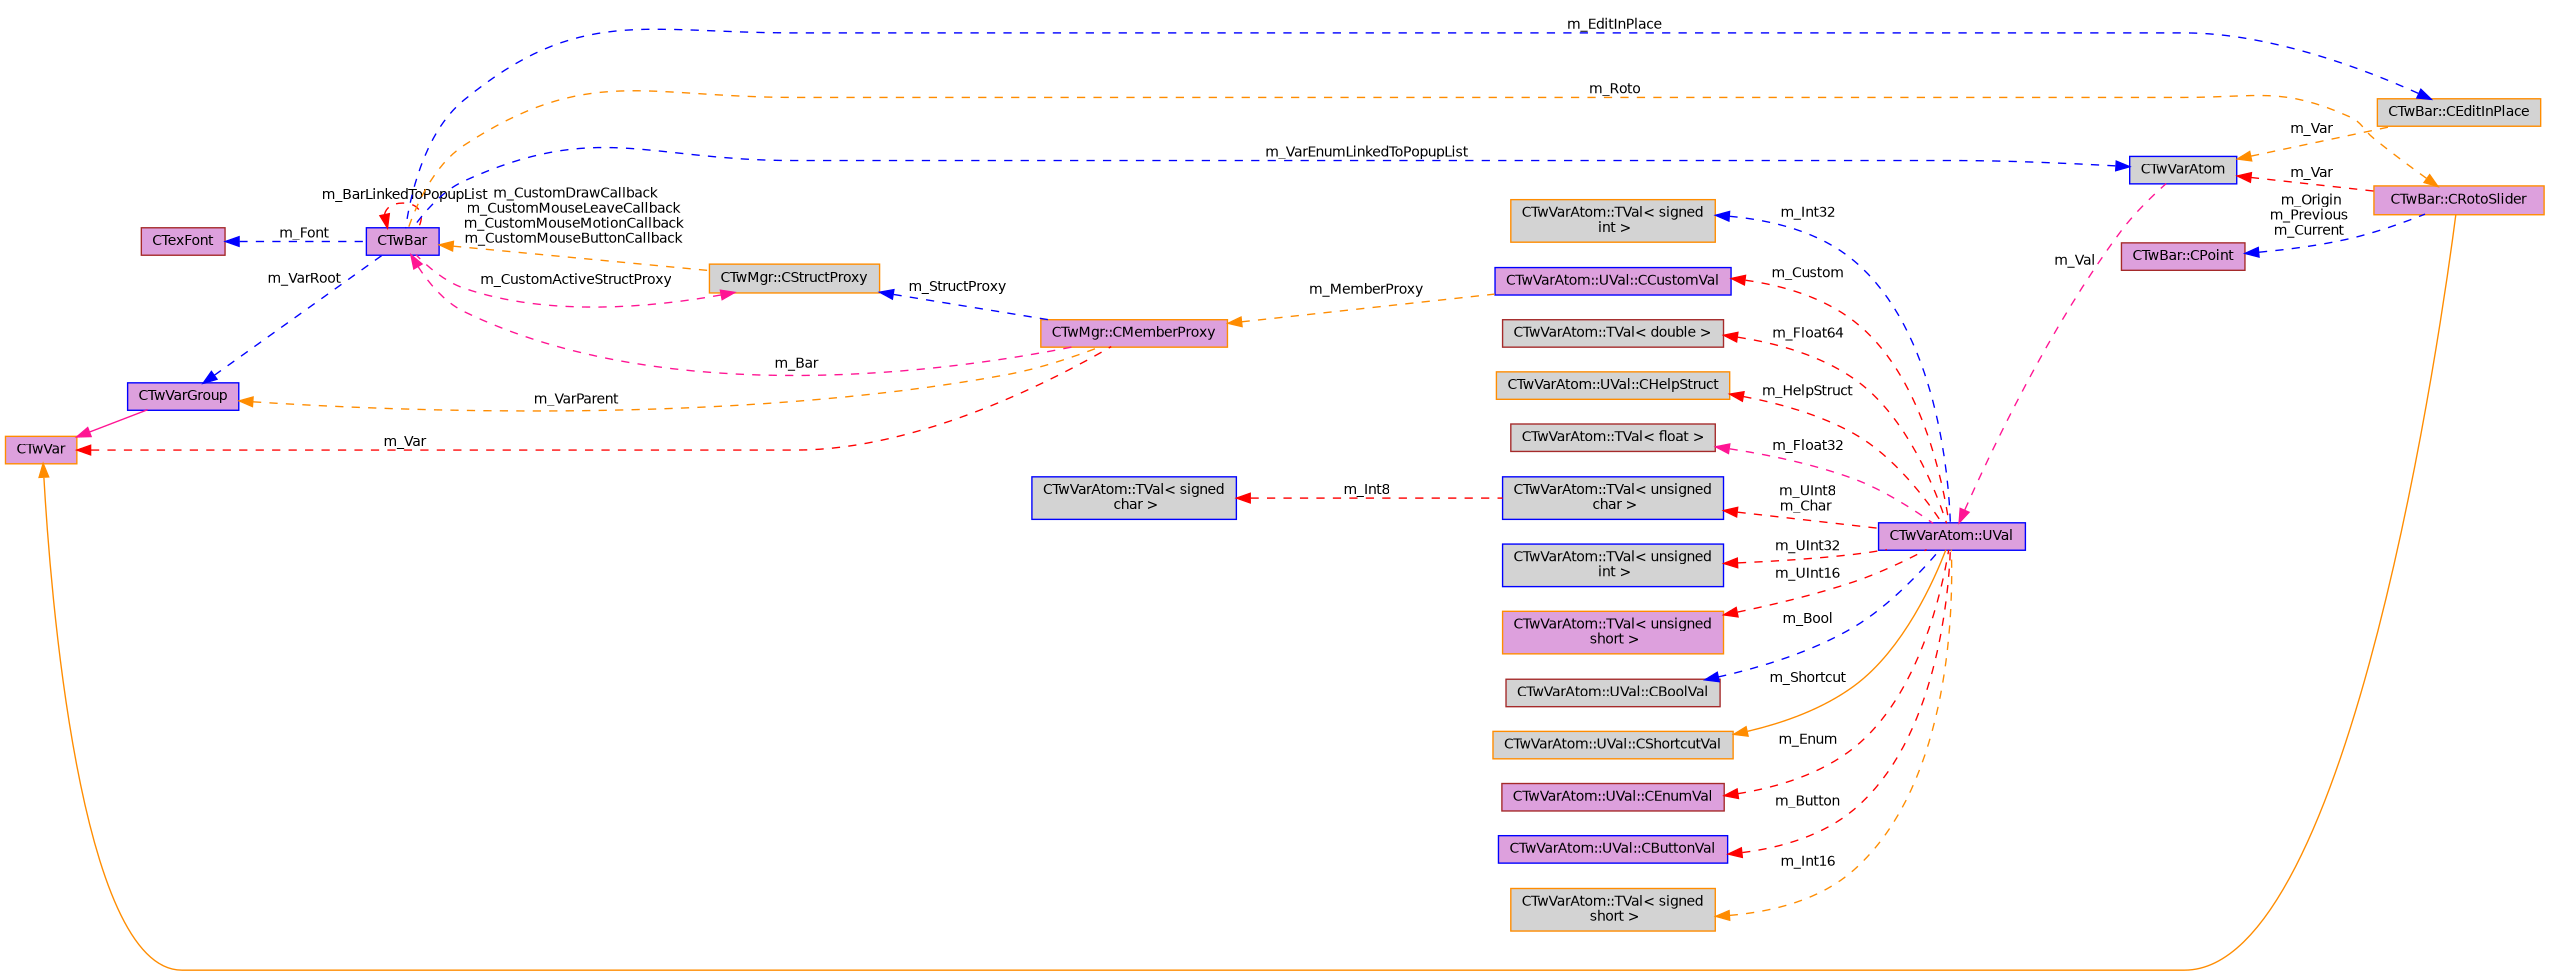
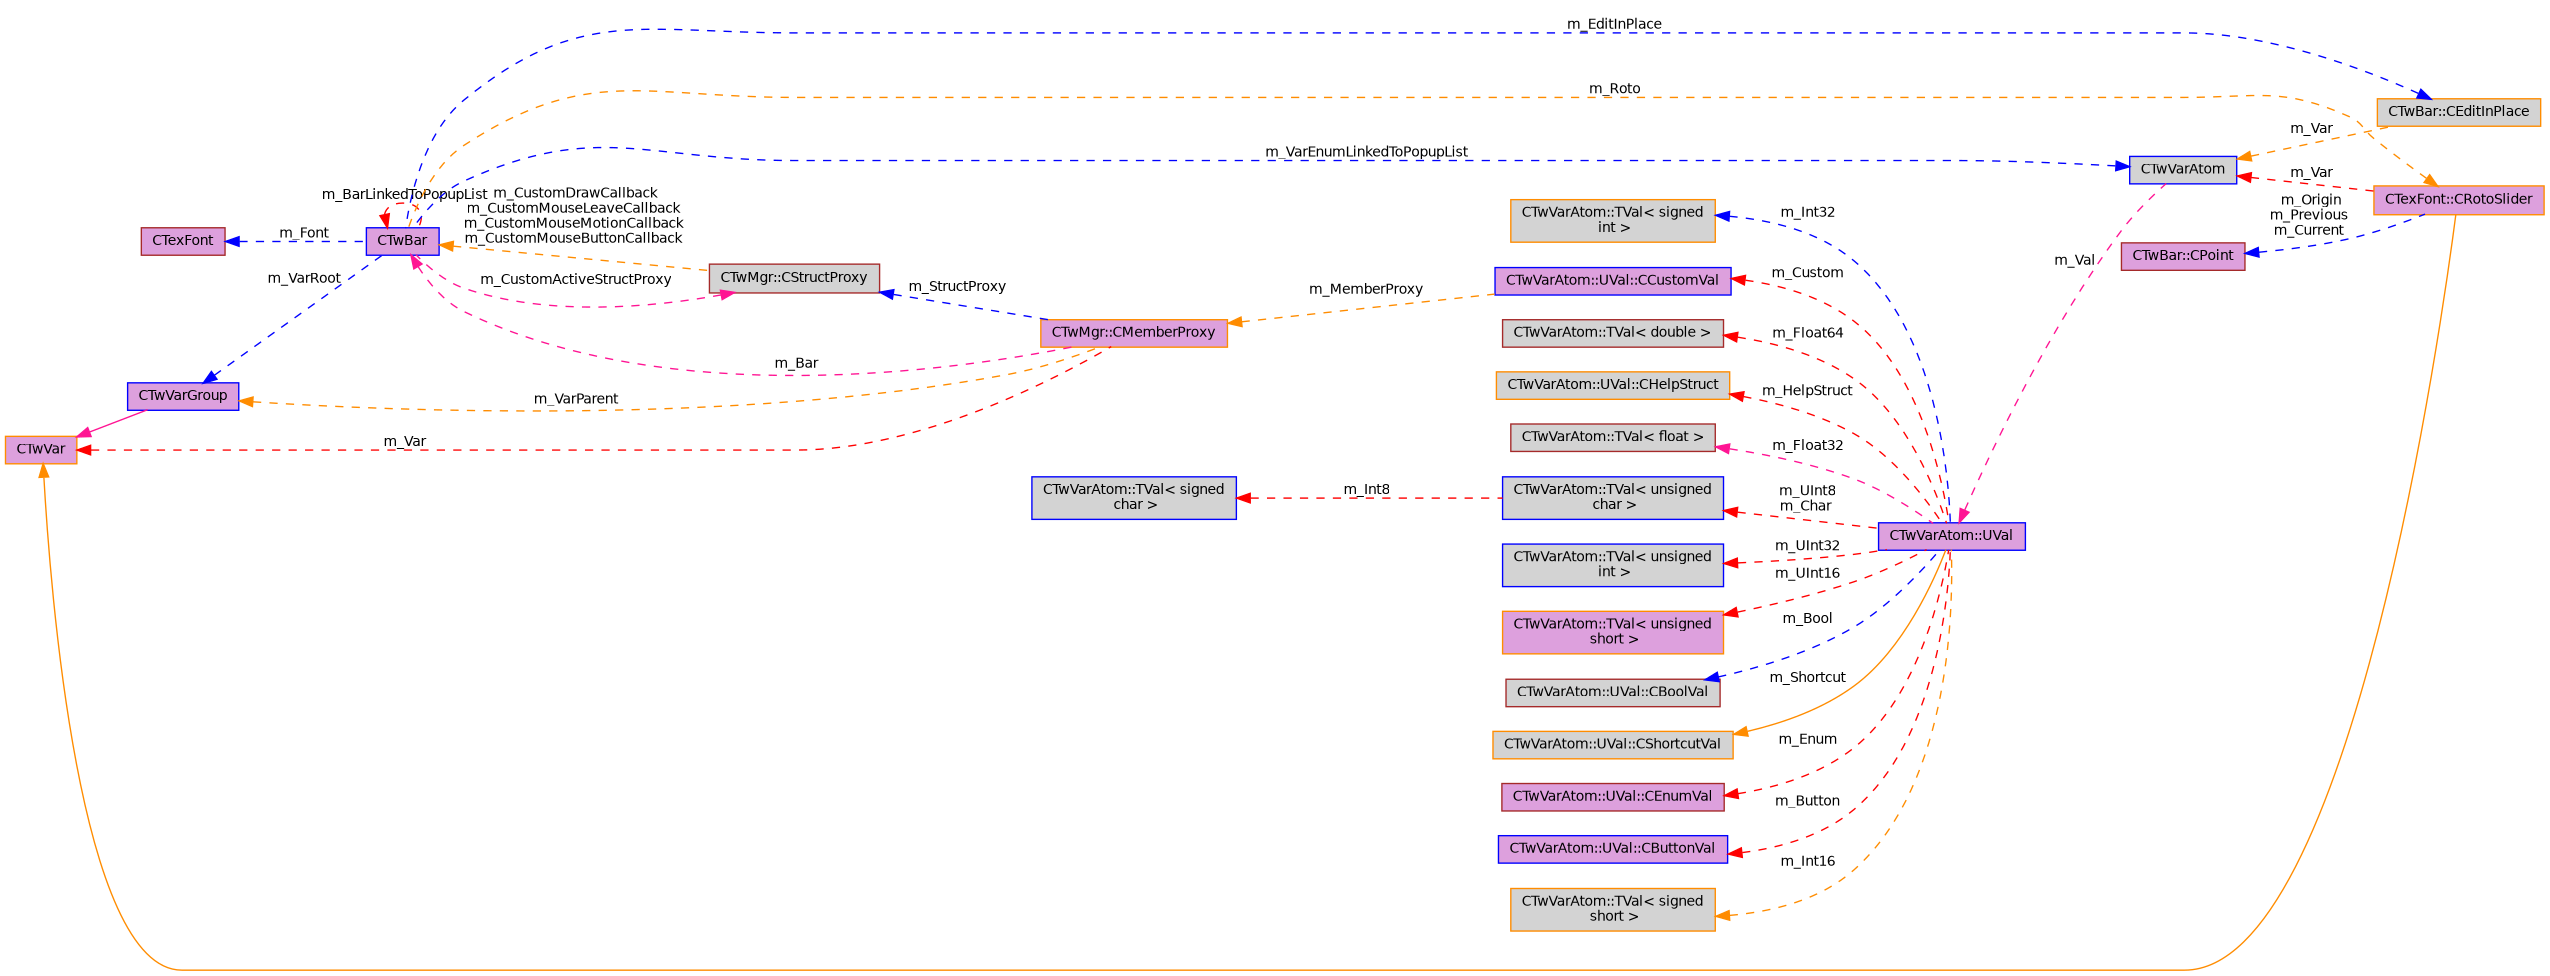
(2459, 200) -> (2459, 200)
(795, 279) -> (795, 279)
